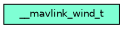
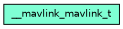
(62, 14) -> (62, 14)
